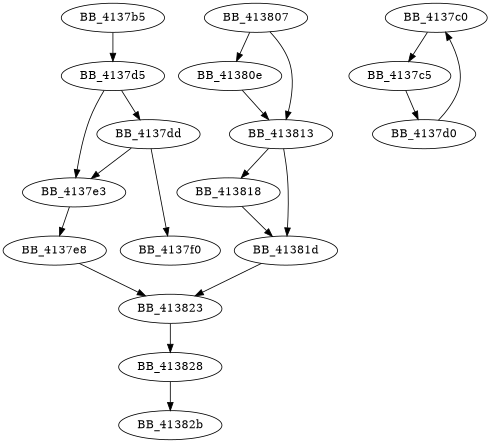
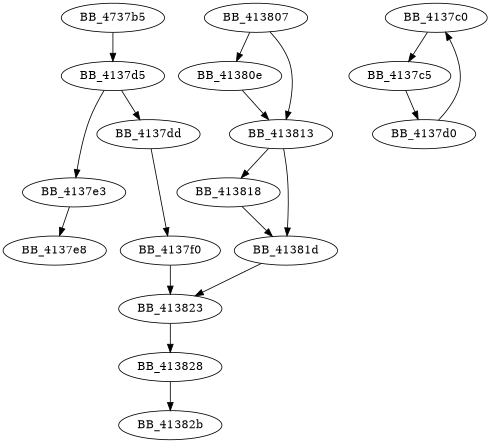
(113, 18) -> (113, 18)
(115, 161) -> none
(109, 278) -> (170, 276)
